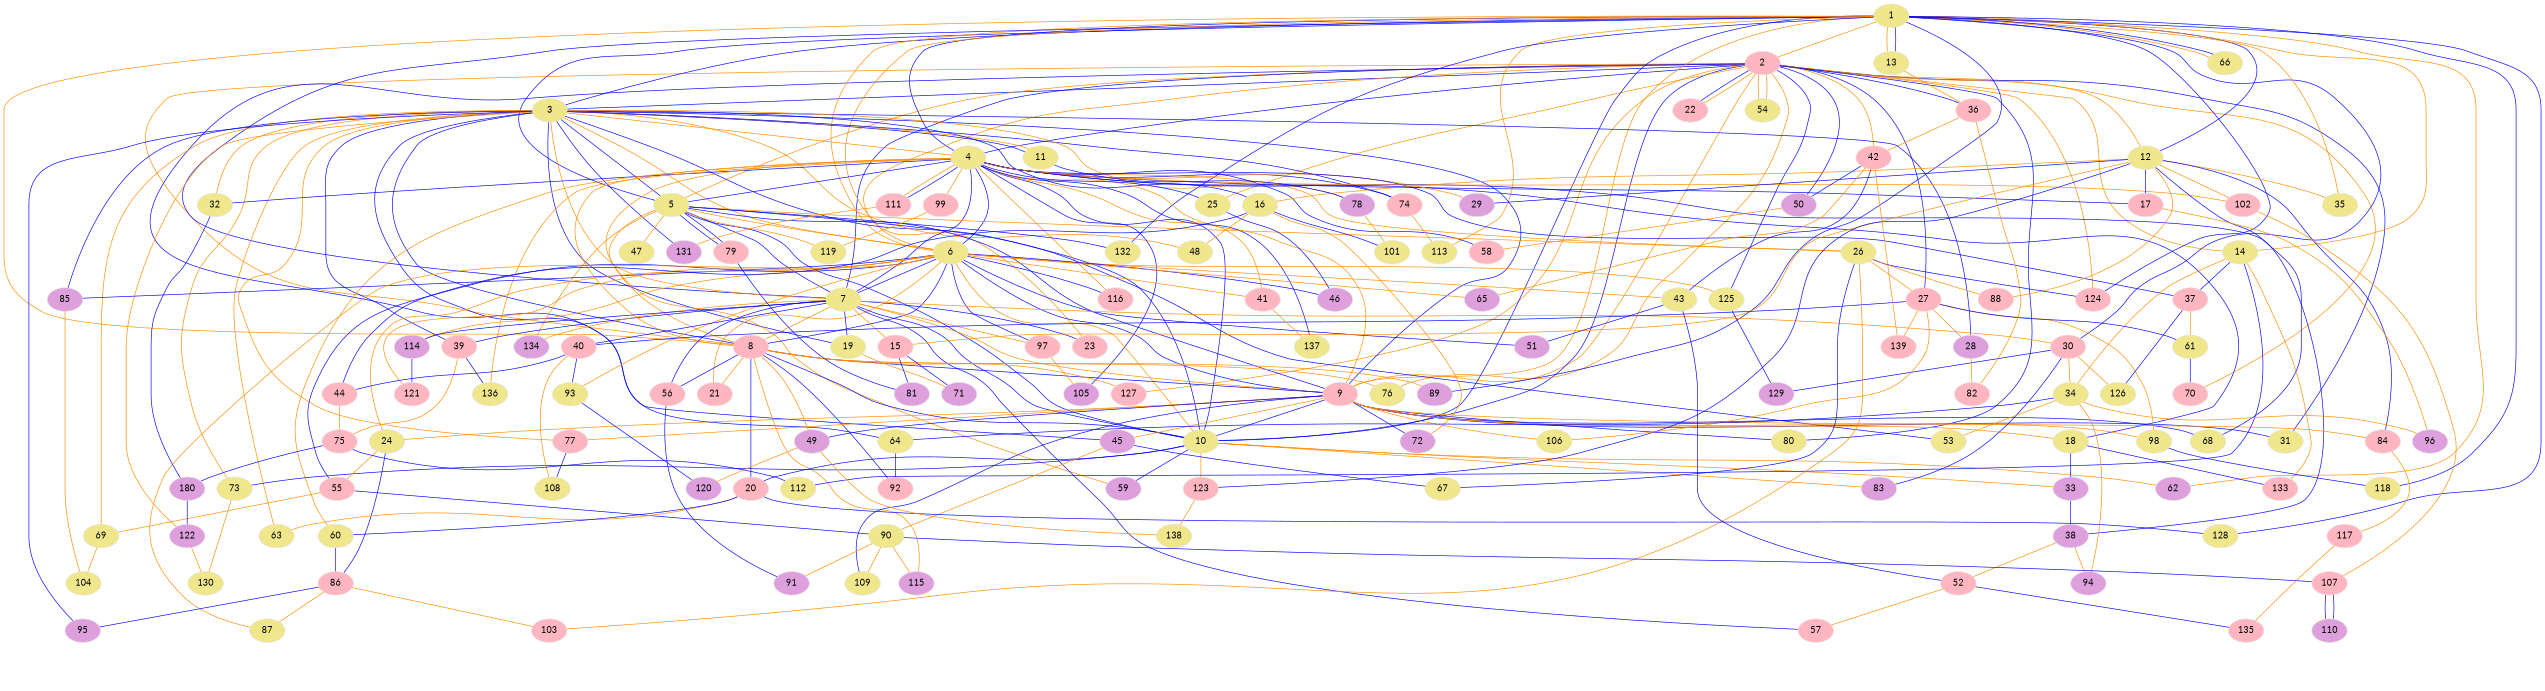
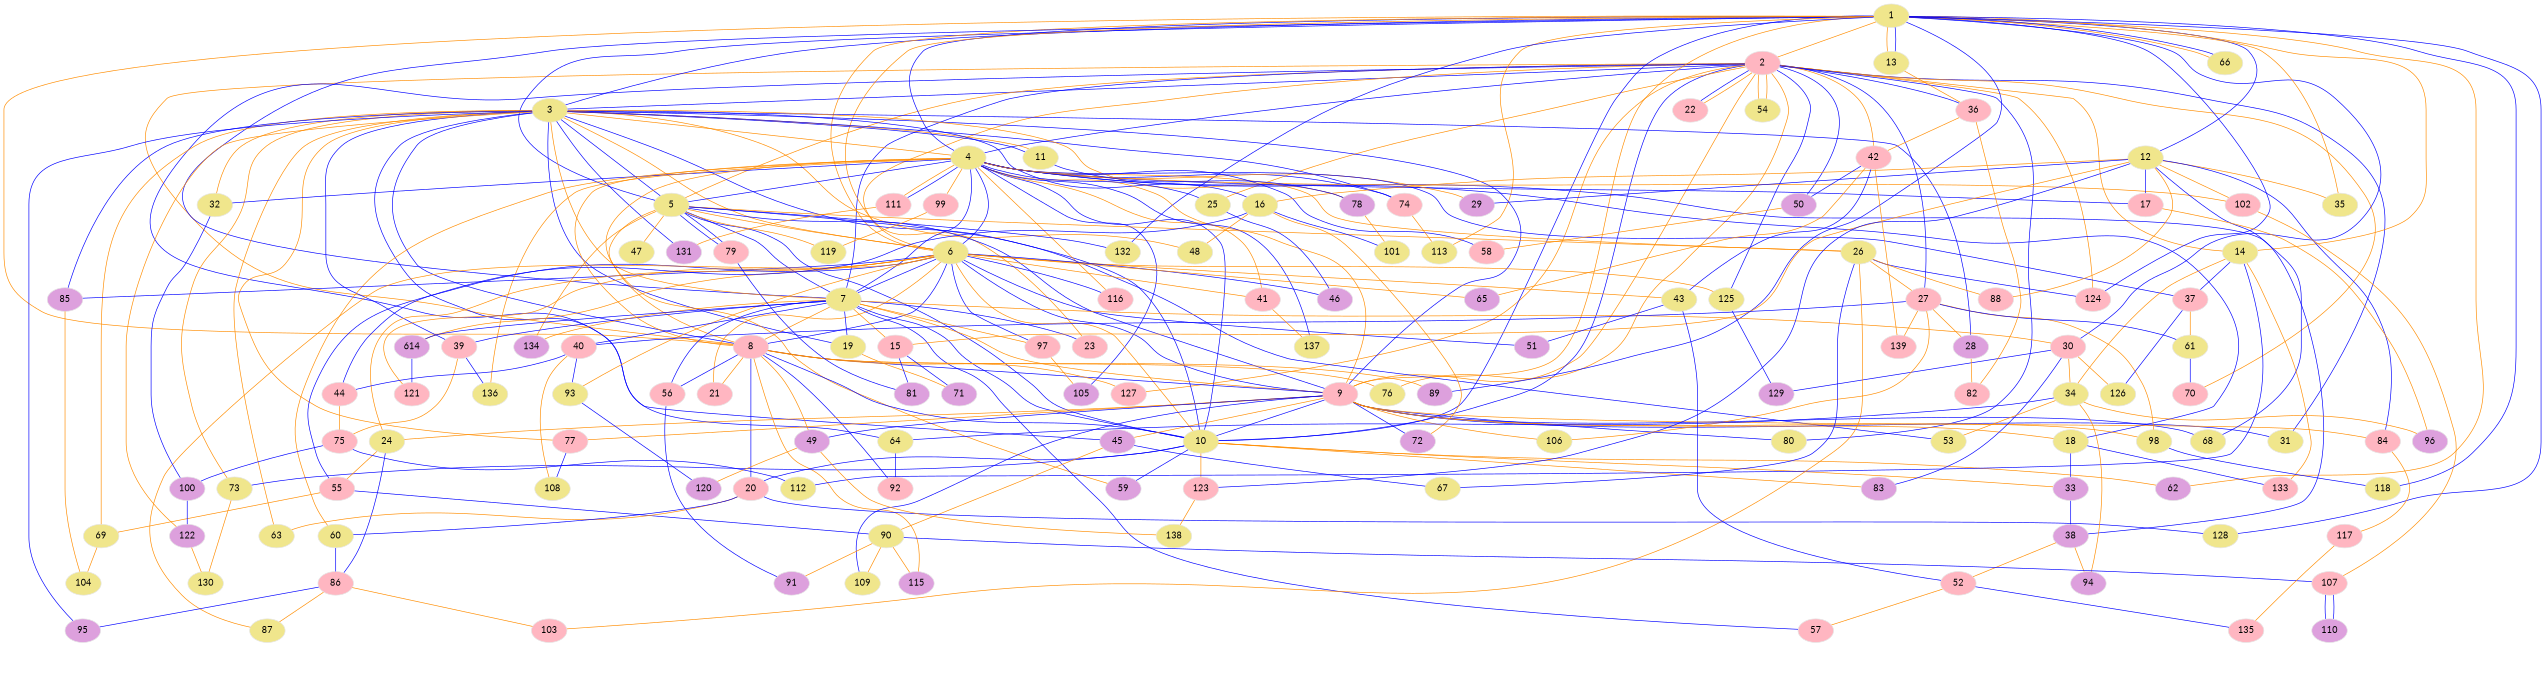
(1972, 79) -> none
(412, 347) -> (412, 347)
(187, 489) -> (187, 489)
